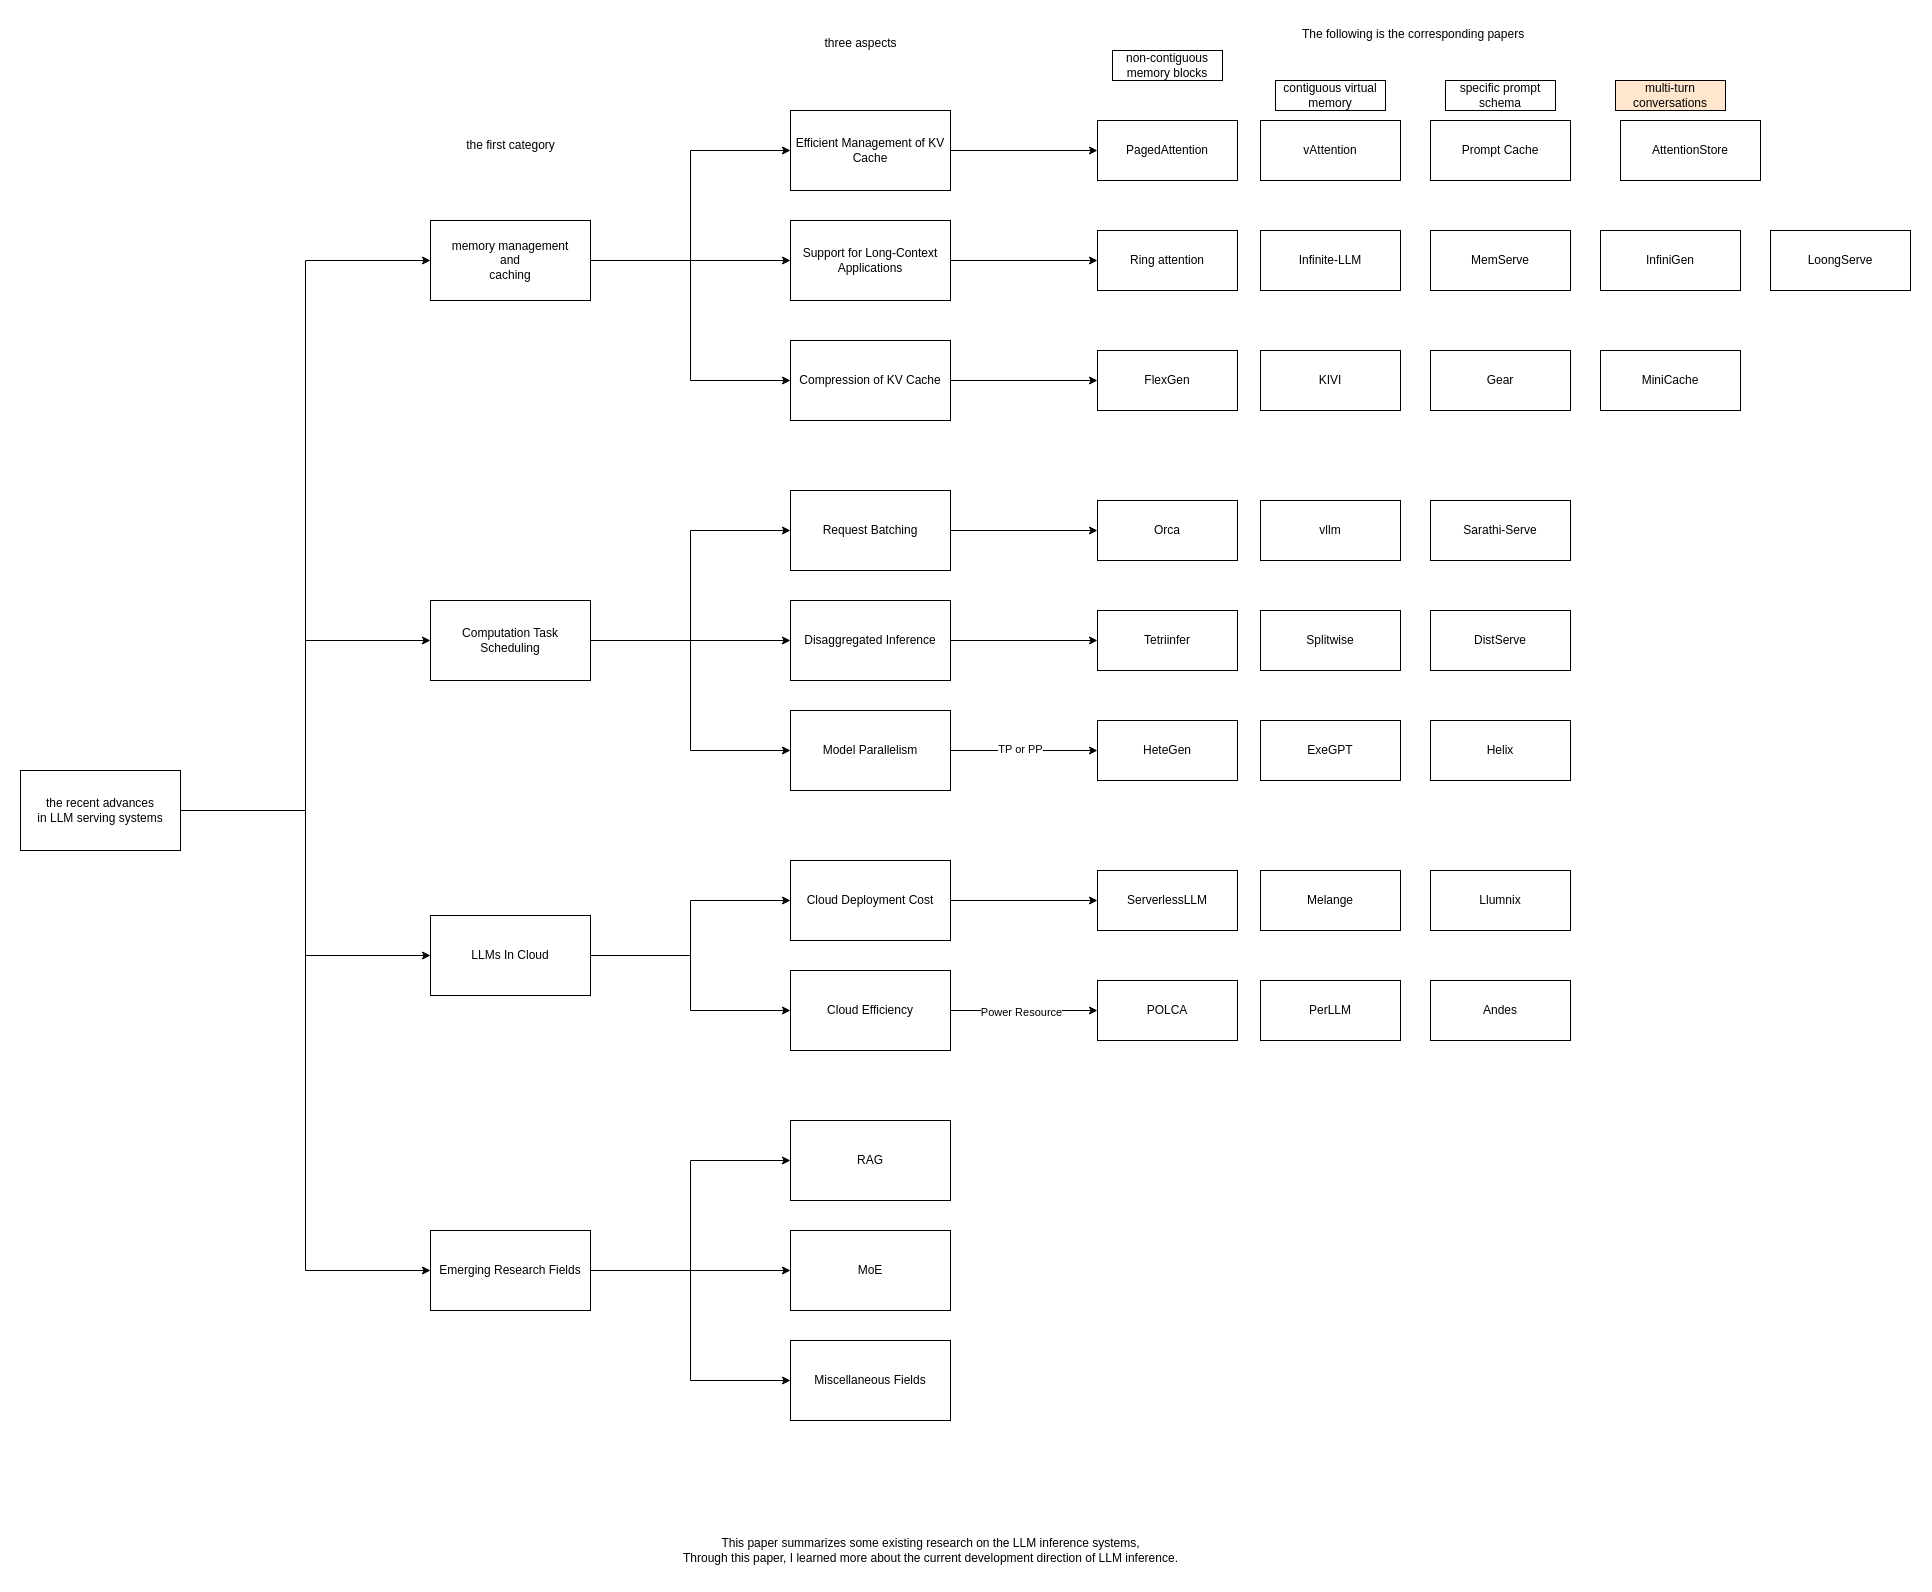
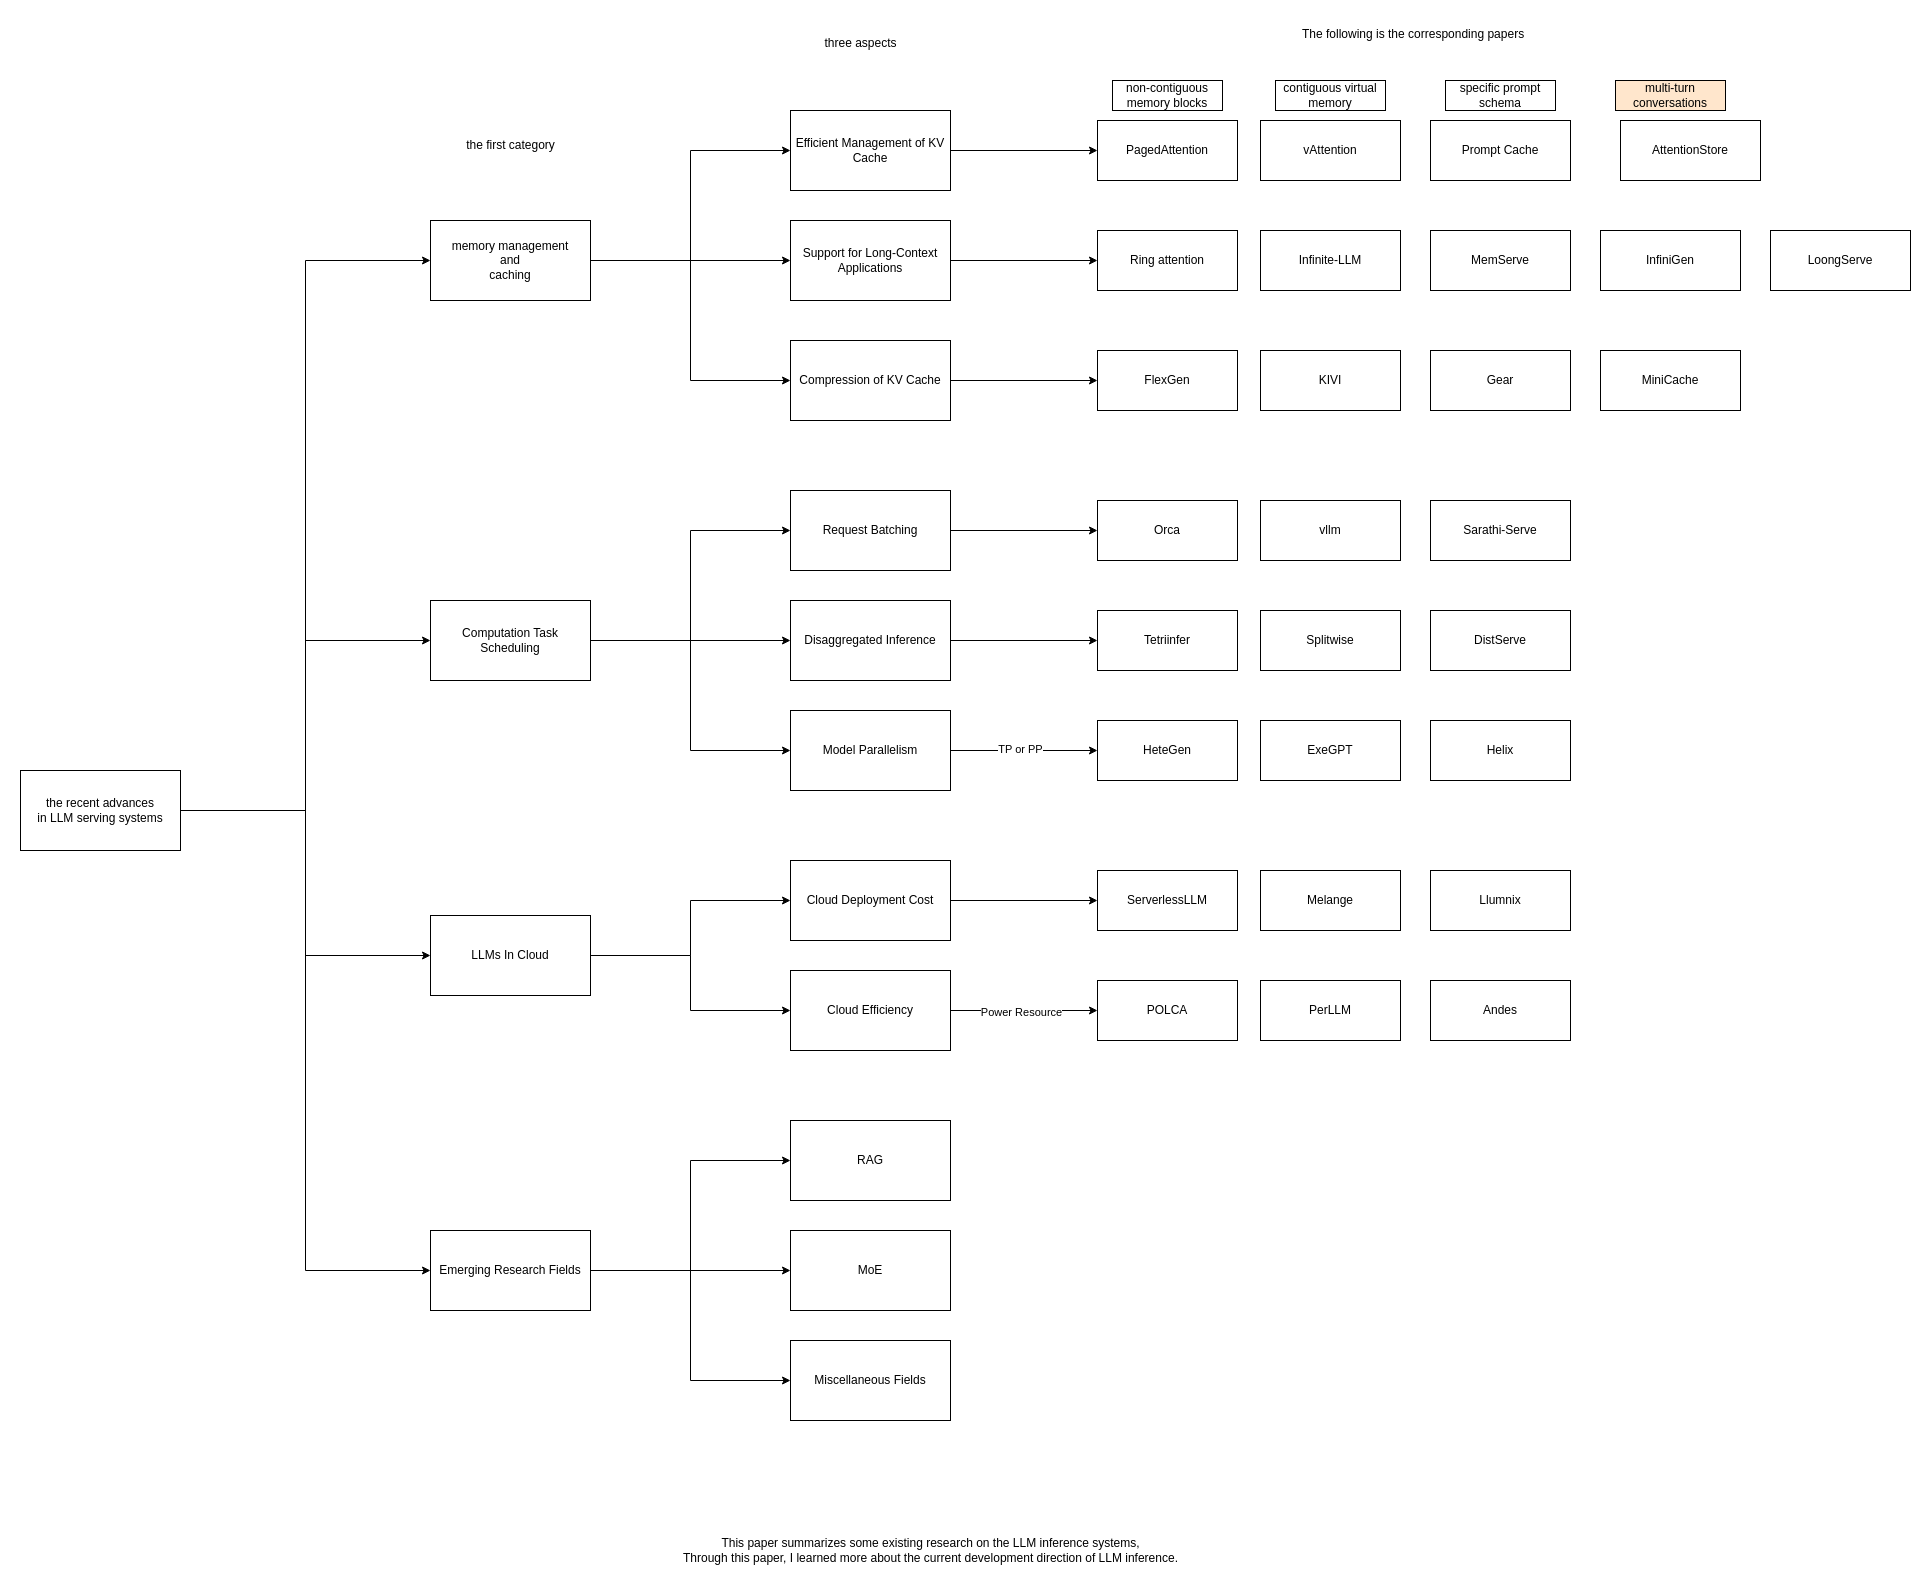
(1168, 66) -> (1168, 96)
